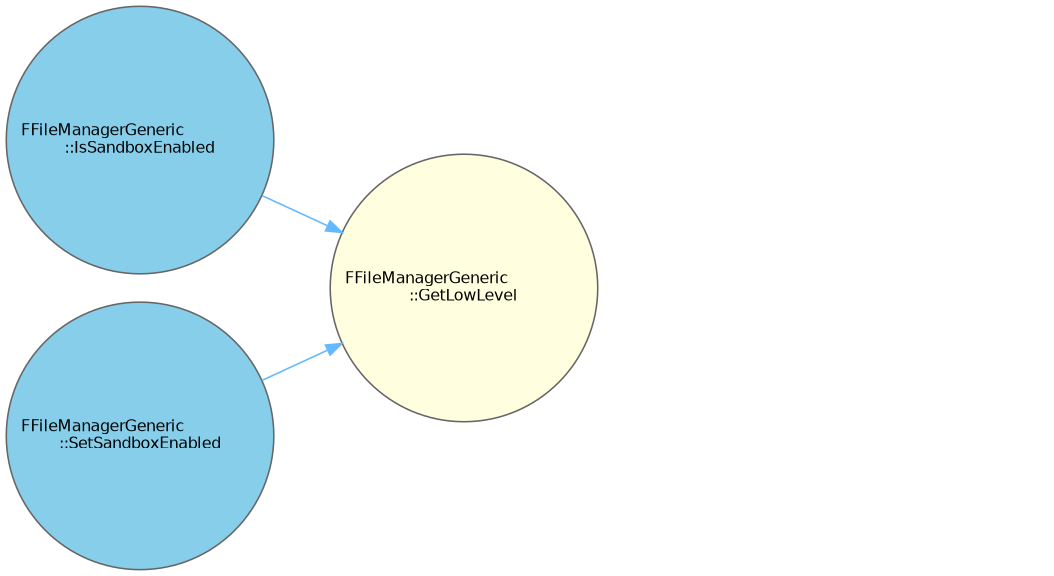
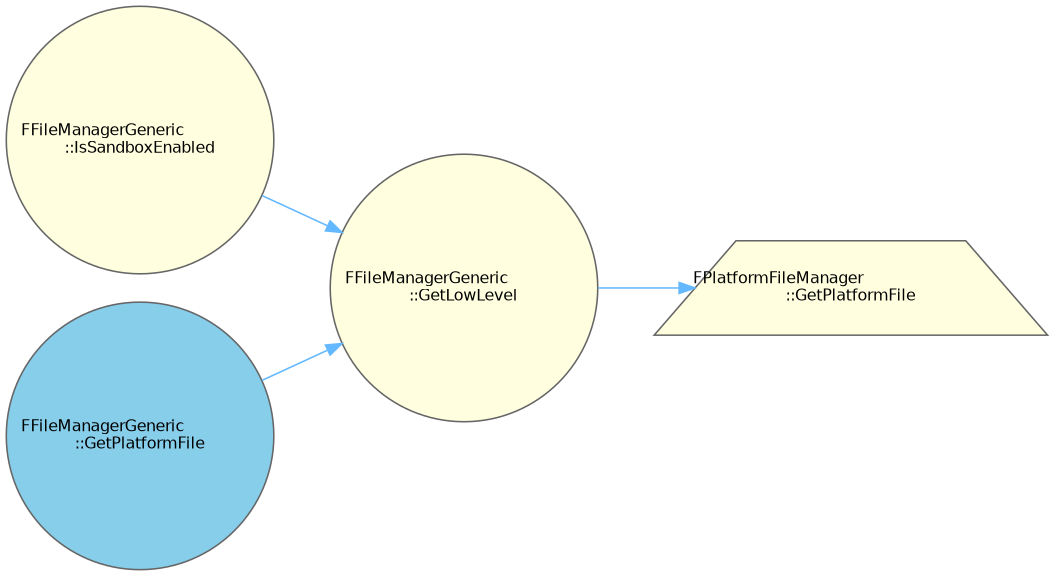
(140, 140) -> (140, 140)
none -> (851, 288)
(140, 436) -> (140, 436)
